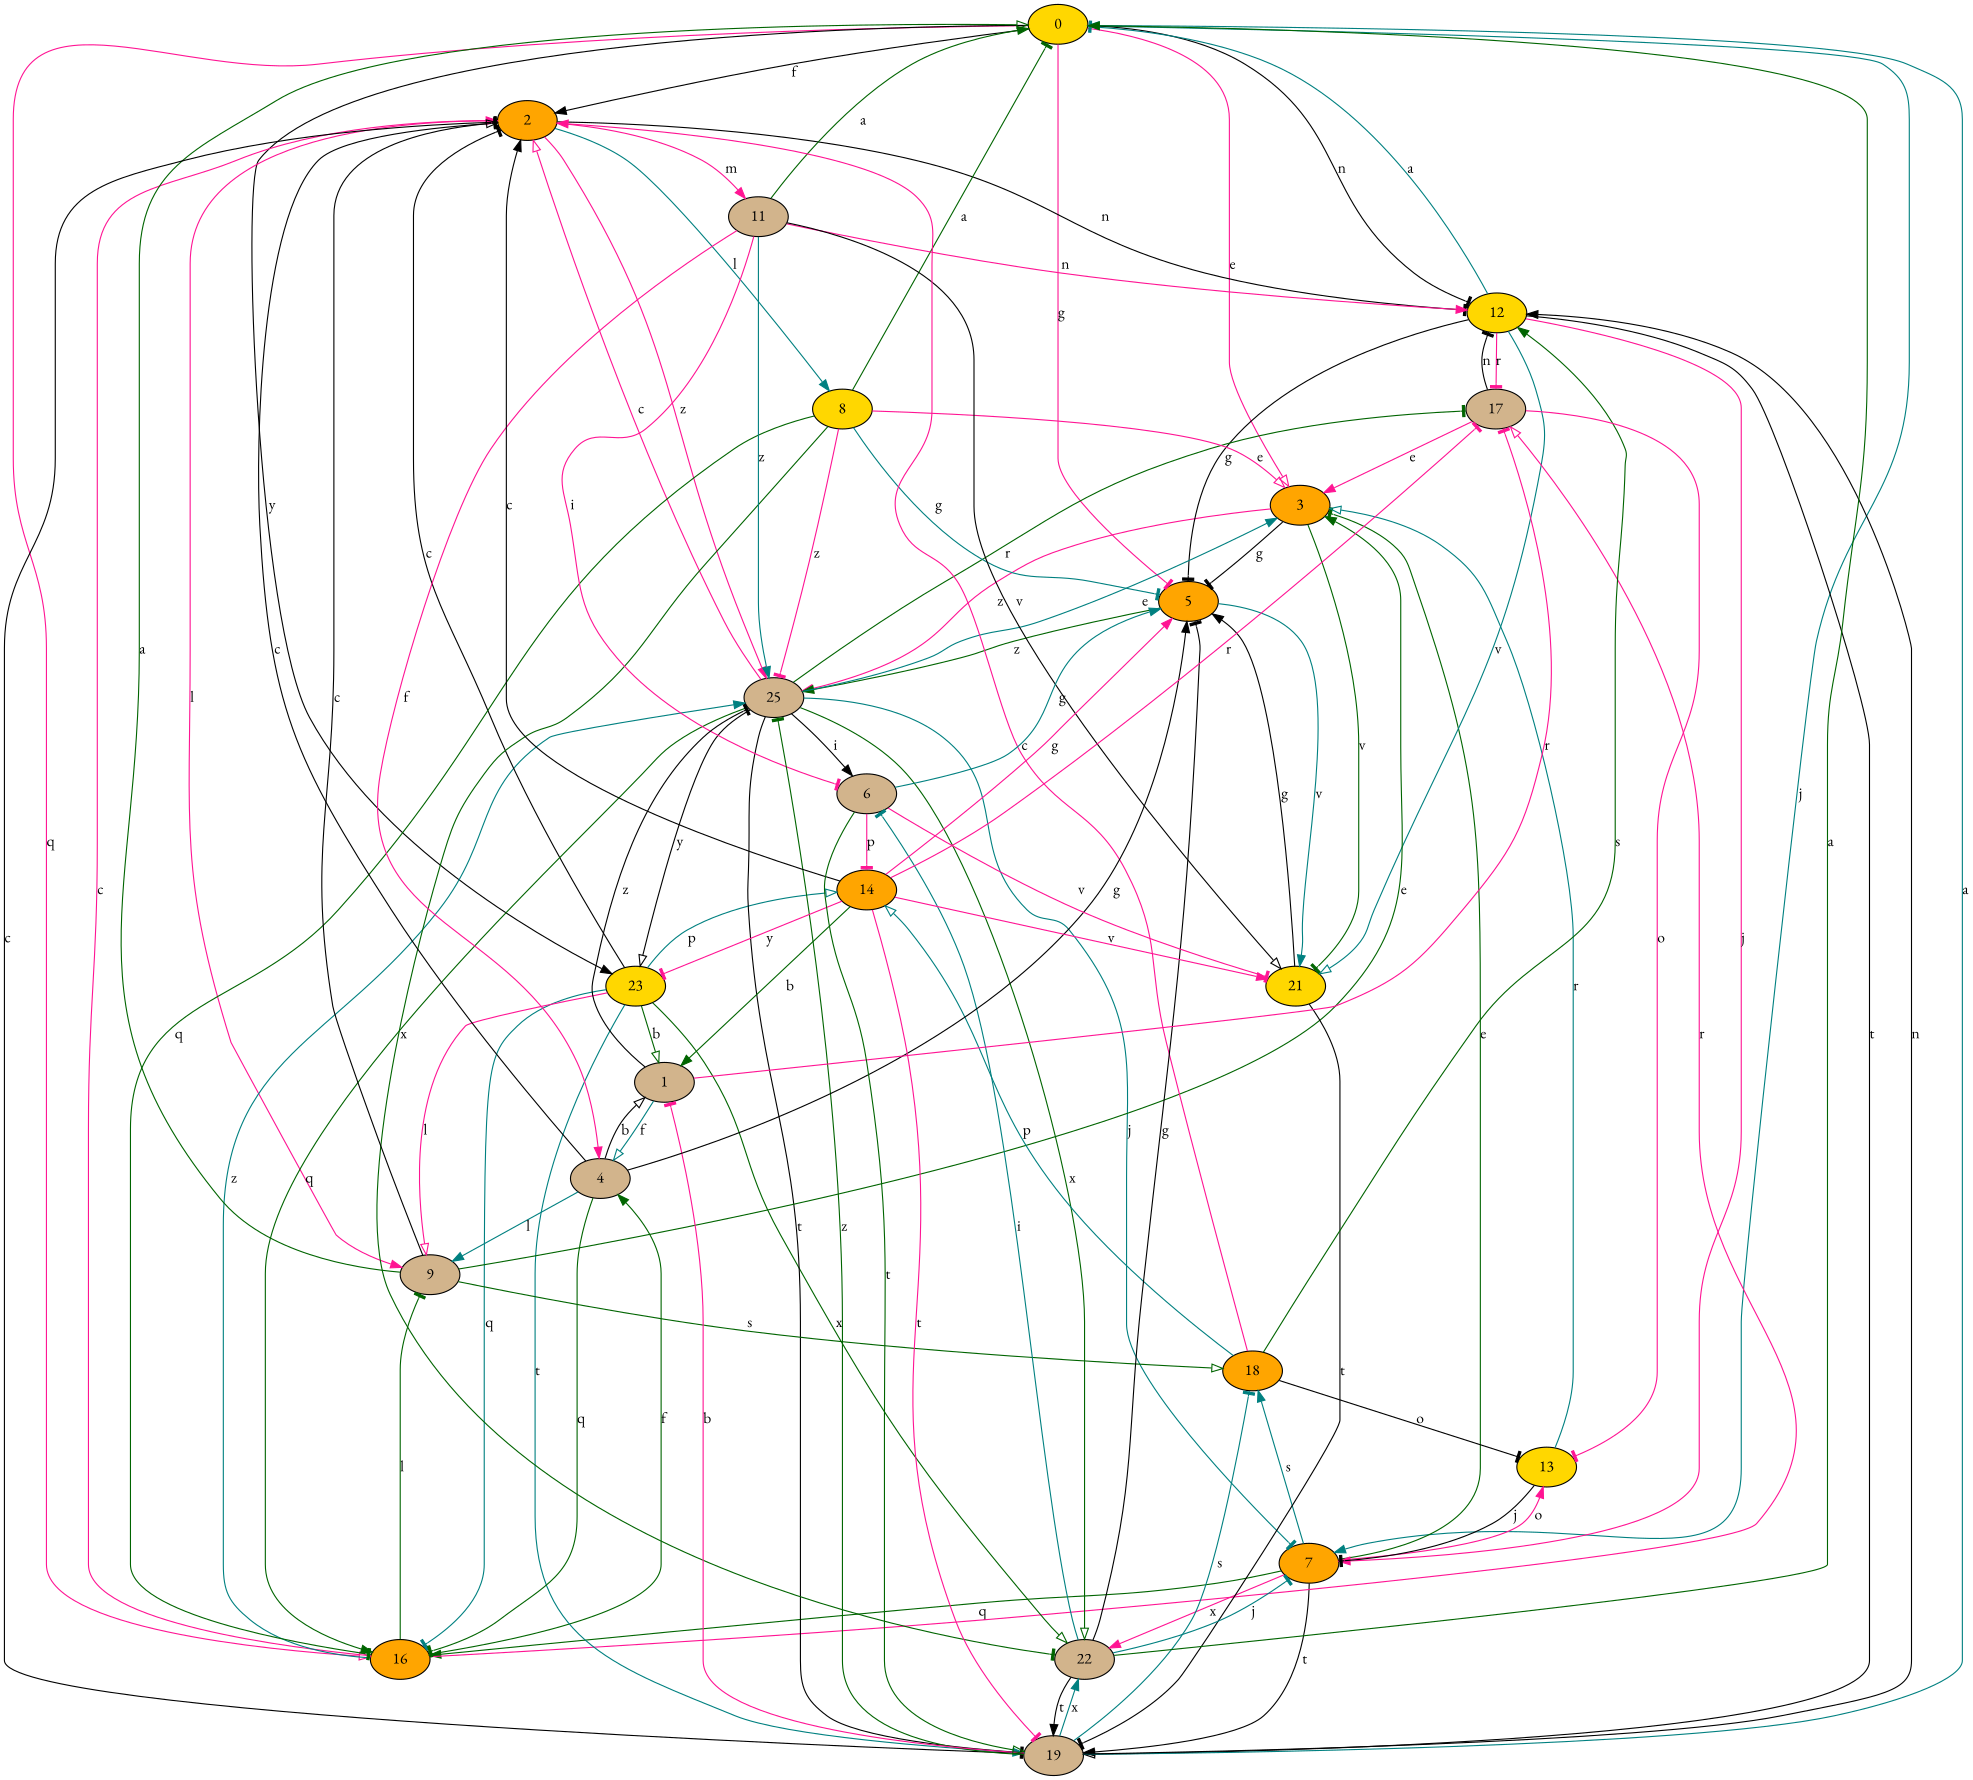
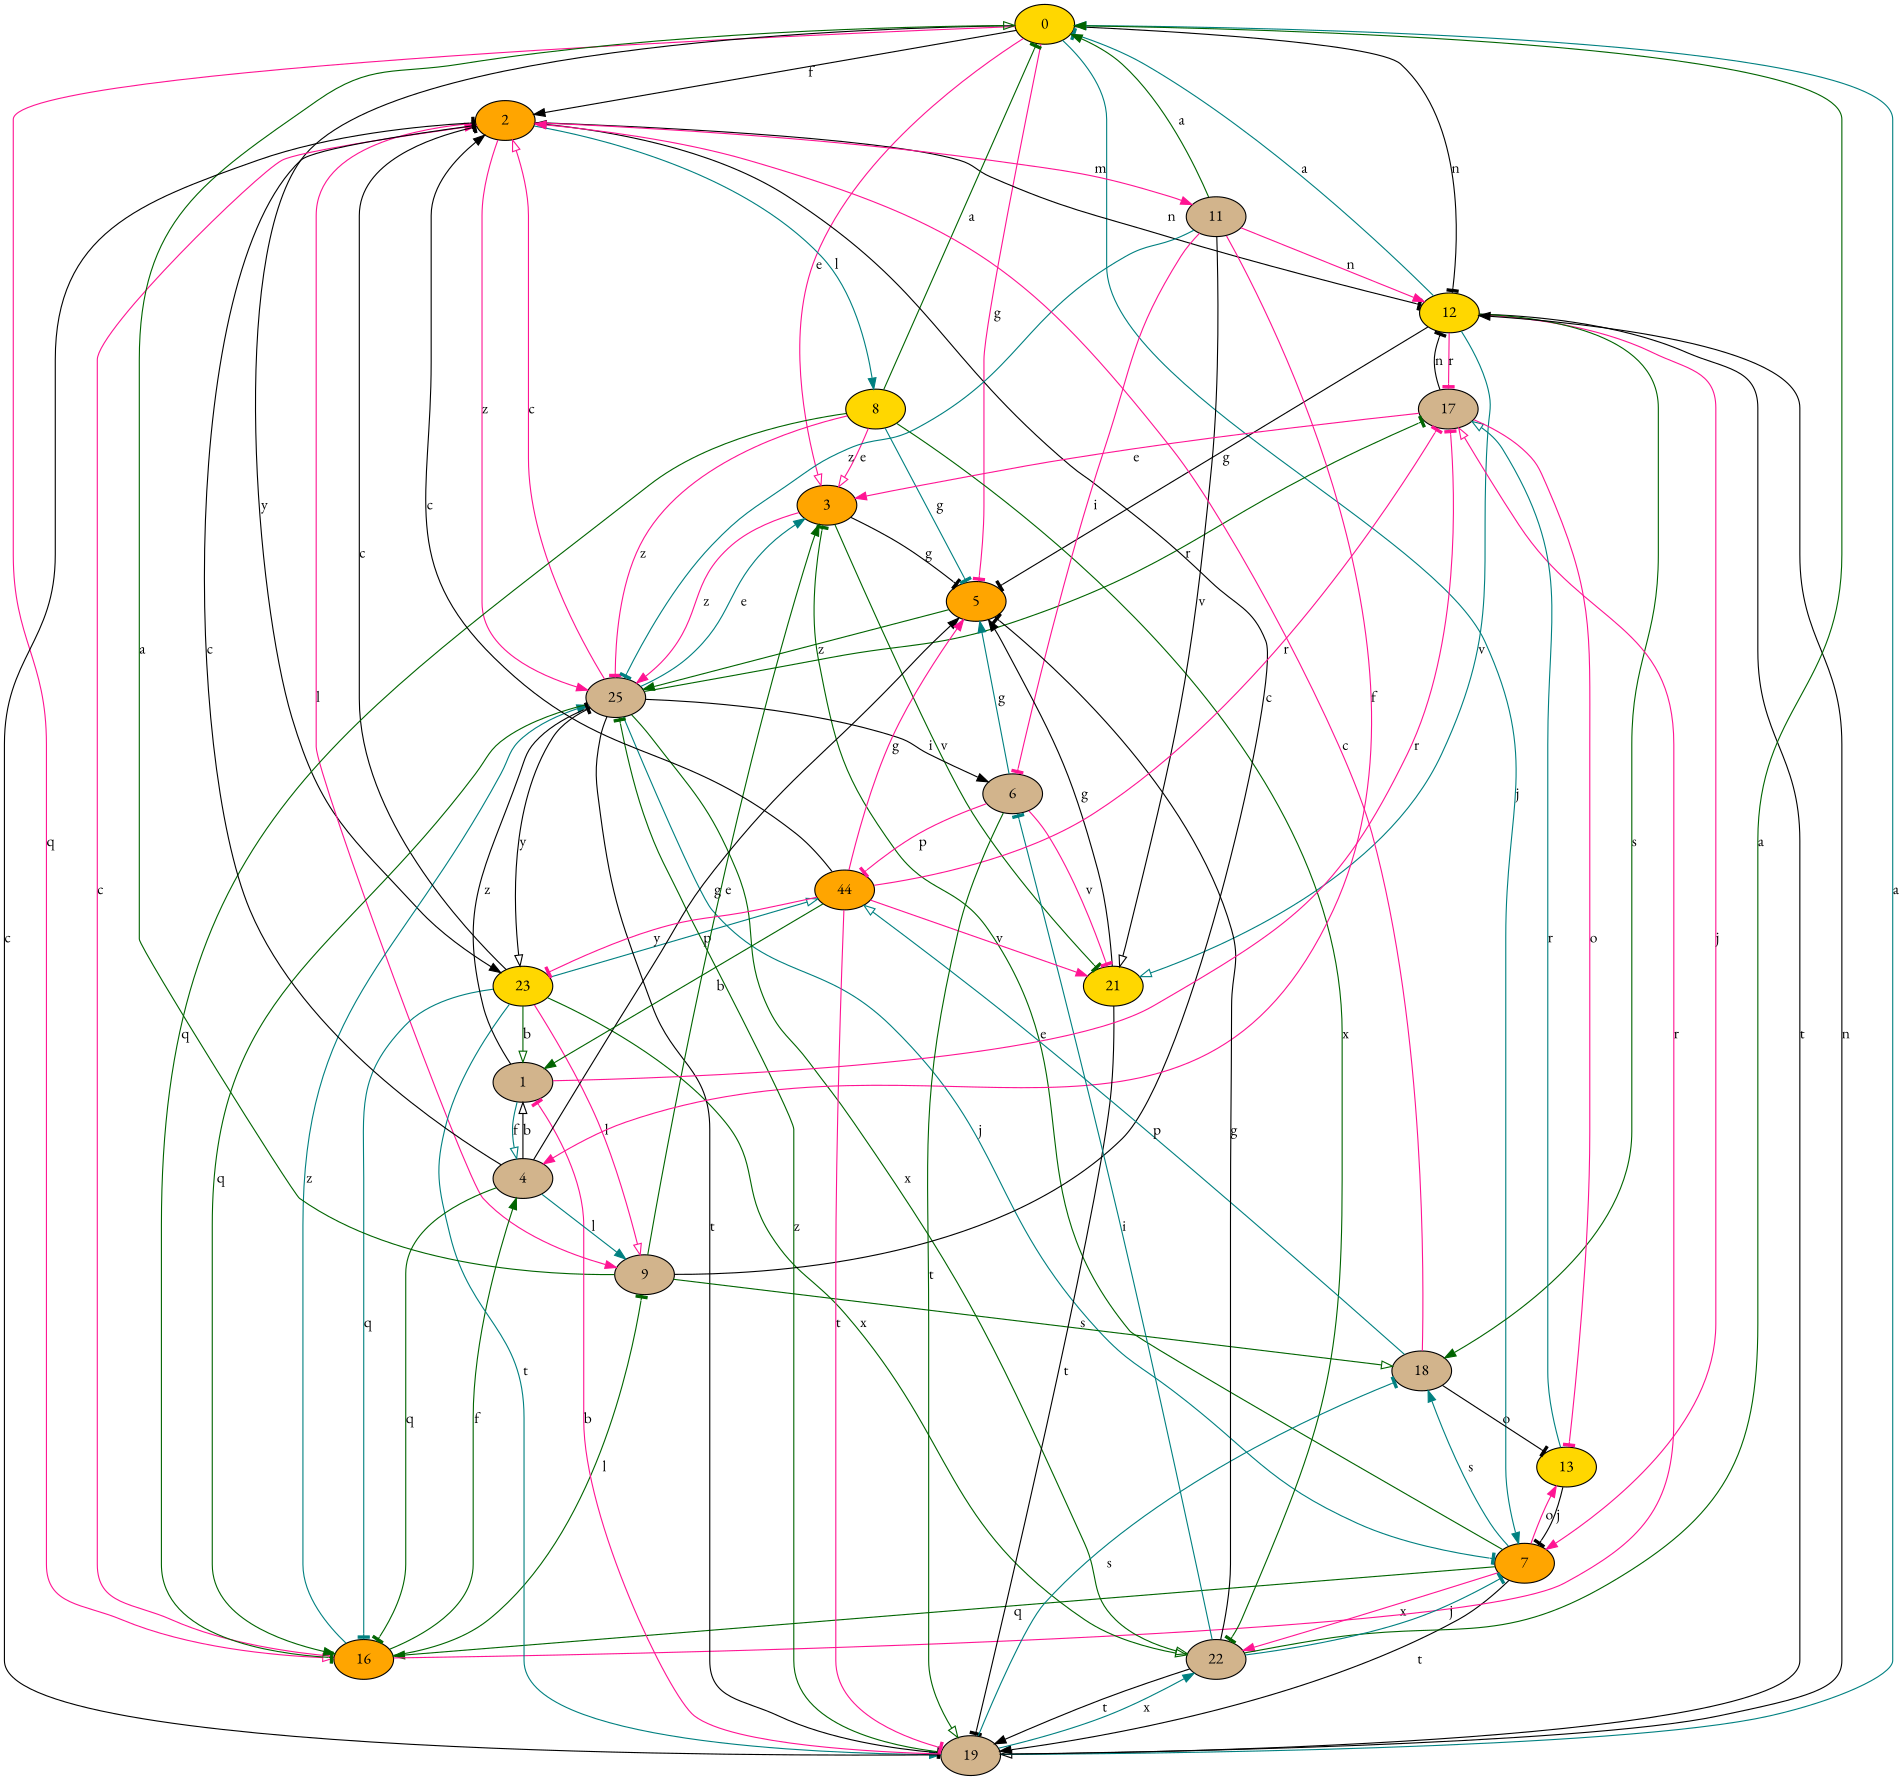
(758, 452) -> (876, 441)
(1317, 751) -> none
(1609, 883) -> (1632, 806)
(867, 890) -> (845, 890)
(1573, 955) -> (1548, 929)
(1253, 1371) -> (1422, 1371)
